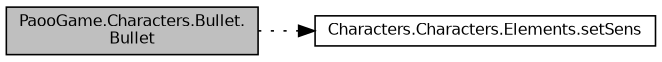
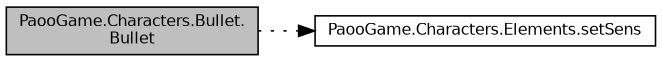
(485, 31) -> (485, 31)
